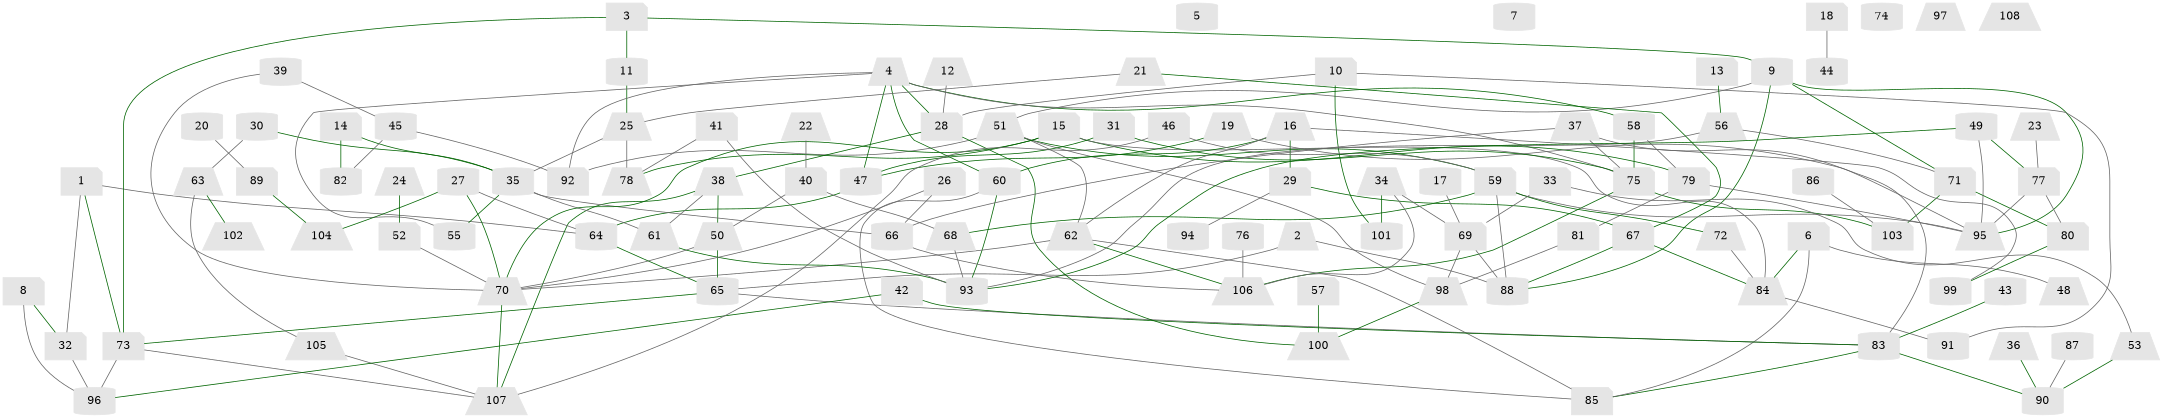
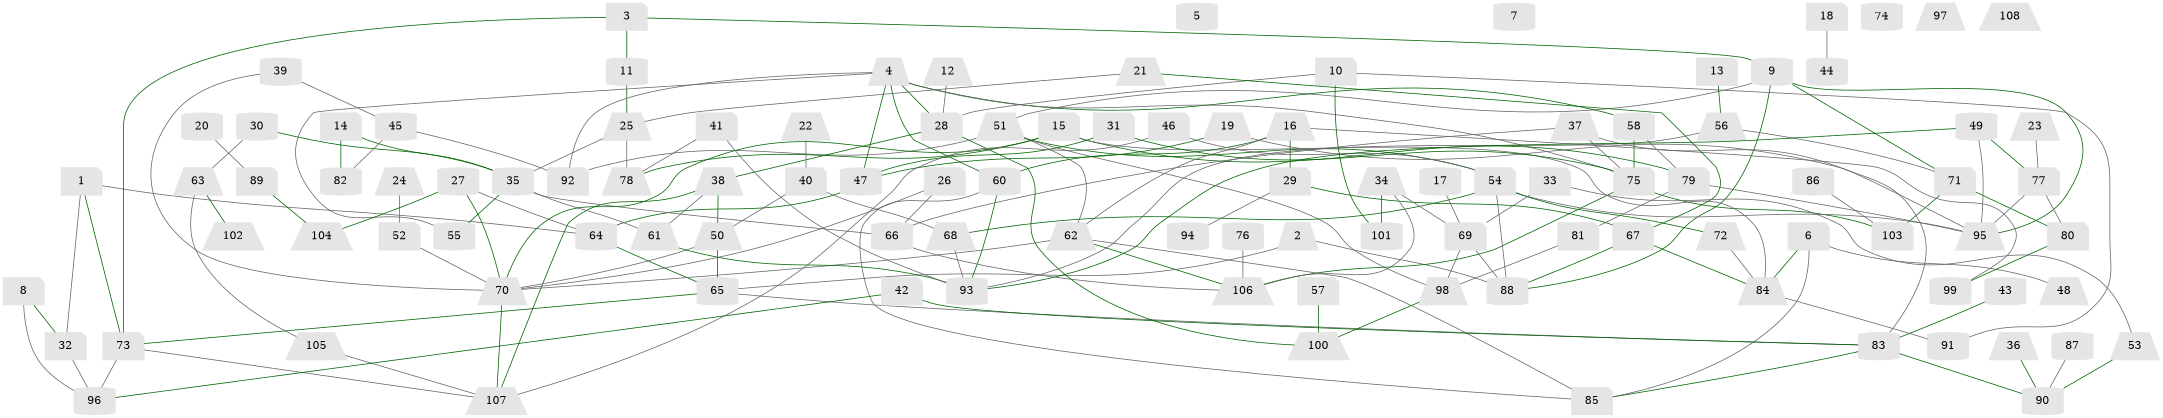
(1495, 181) -> (1495, 181)
(400, 202) -> (400, 202)
